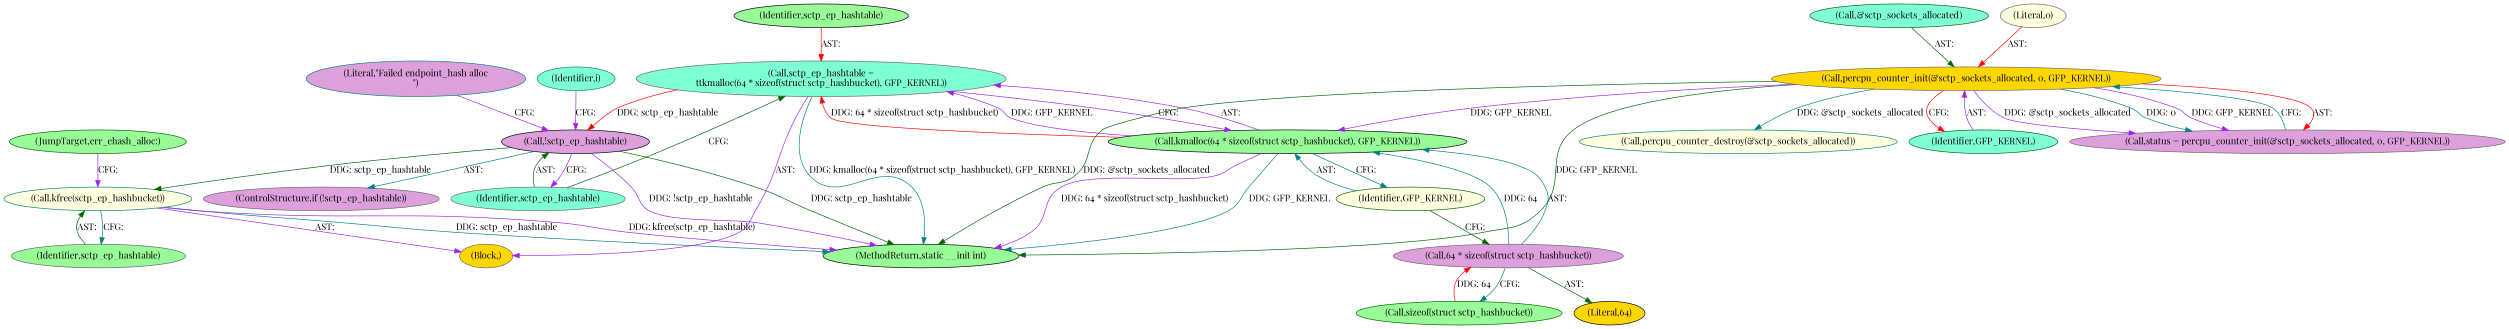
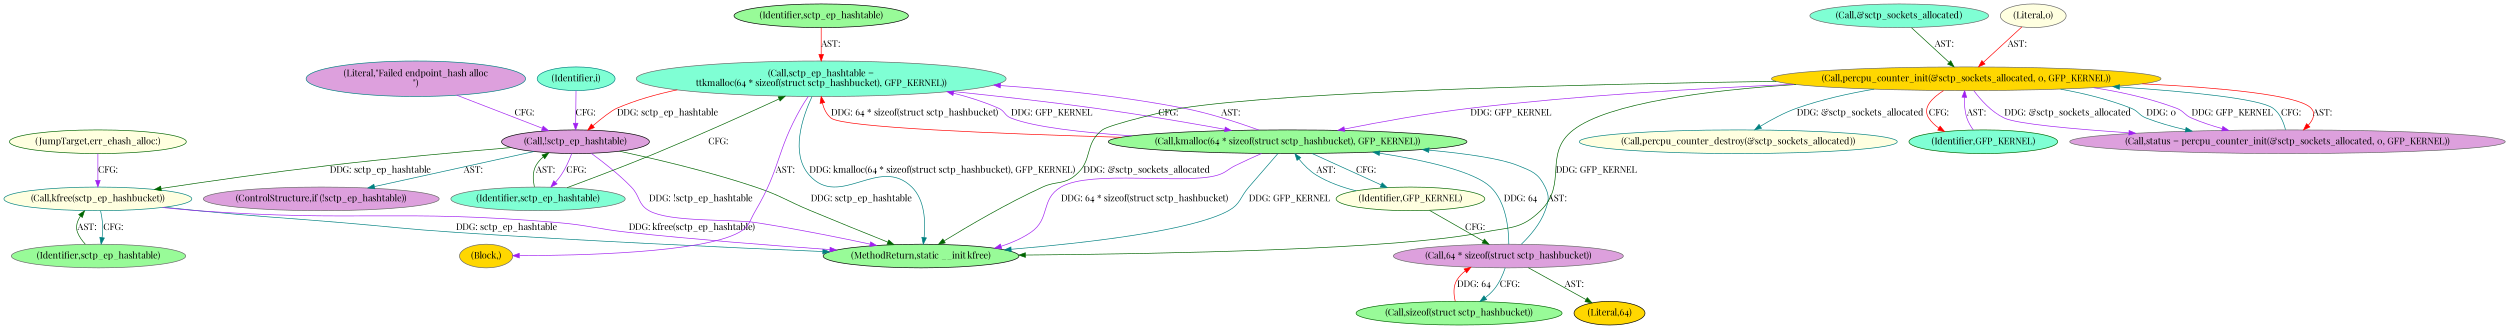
(1899, 16) -> (1899, 16)
(98, 142) -> (98, 142)
(306, 229) -> none
(921, 256) -> (921, 256)
